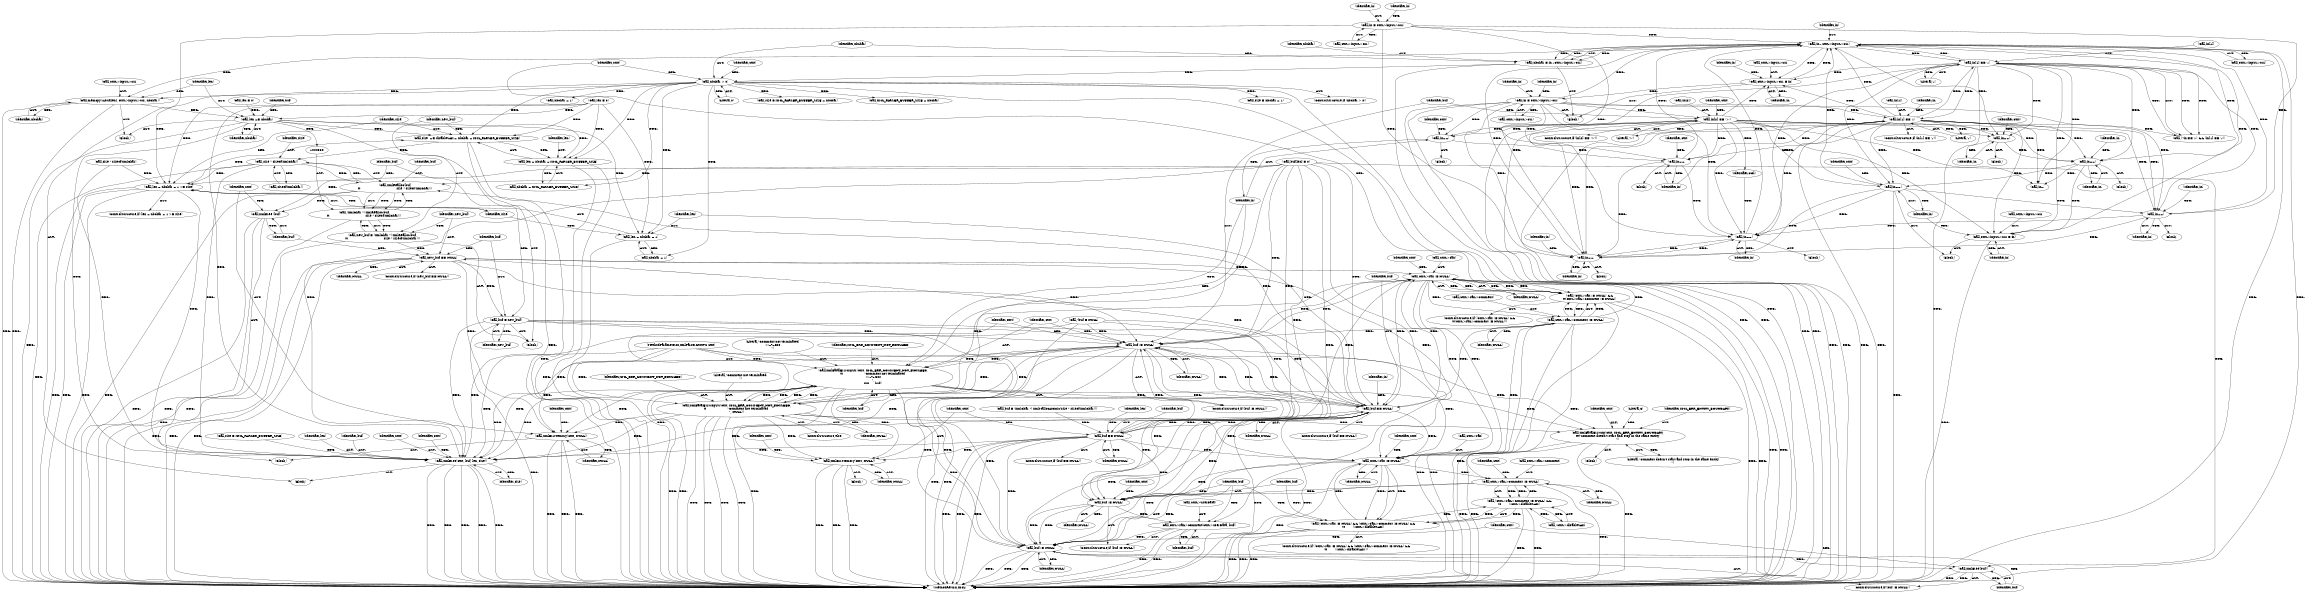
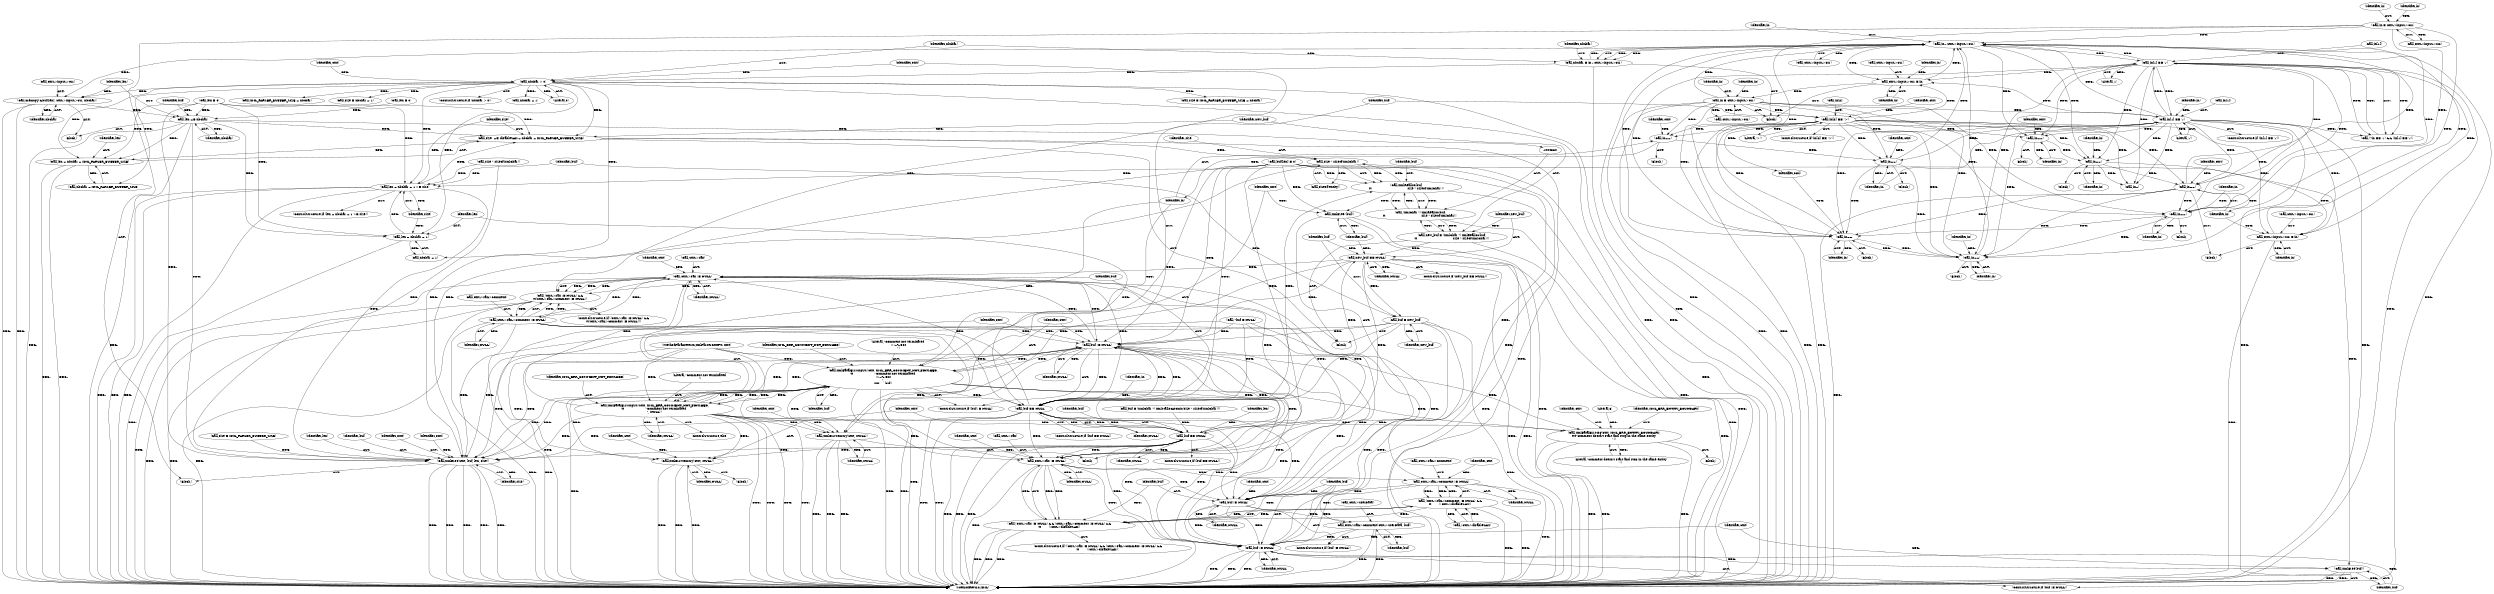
(286, 187) -> (1326, 187)
(581, 214) -> (396, 214)
(1772, 309) -> (1680, 309)
(1434, 389) -> none
